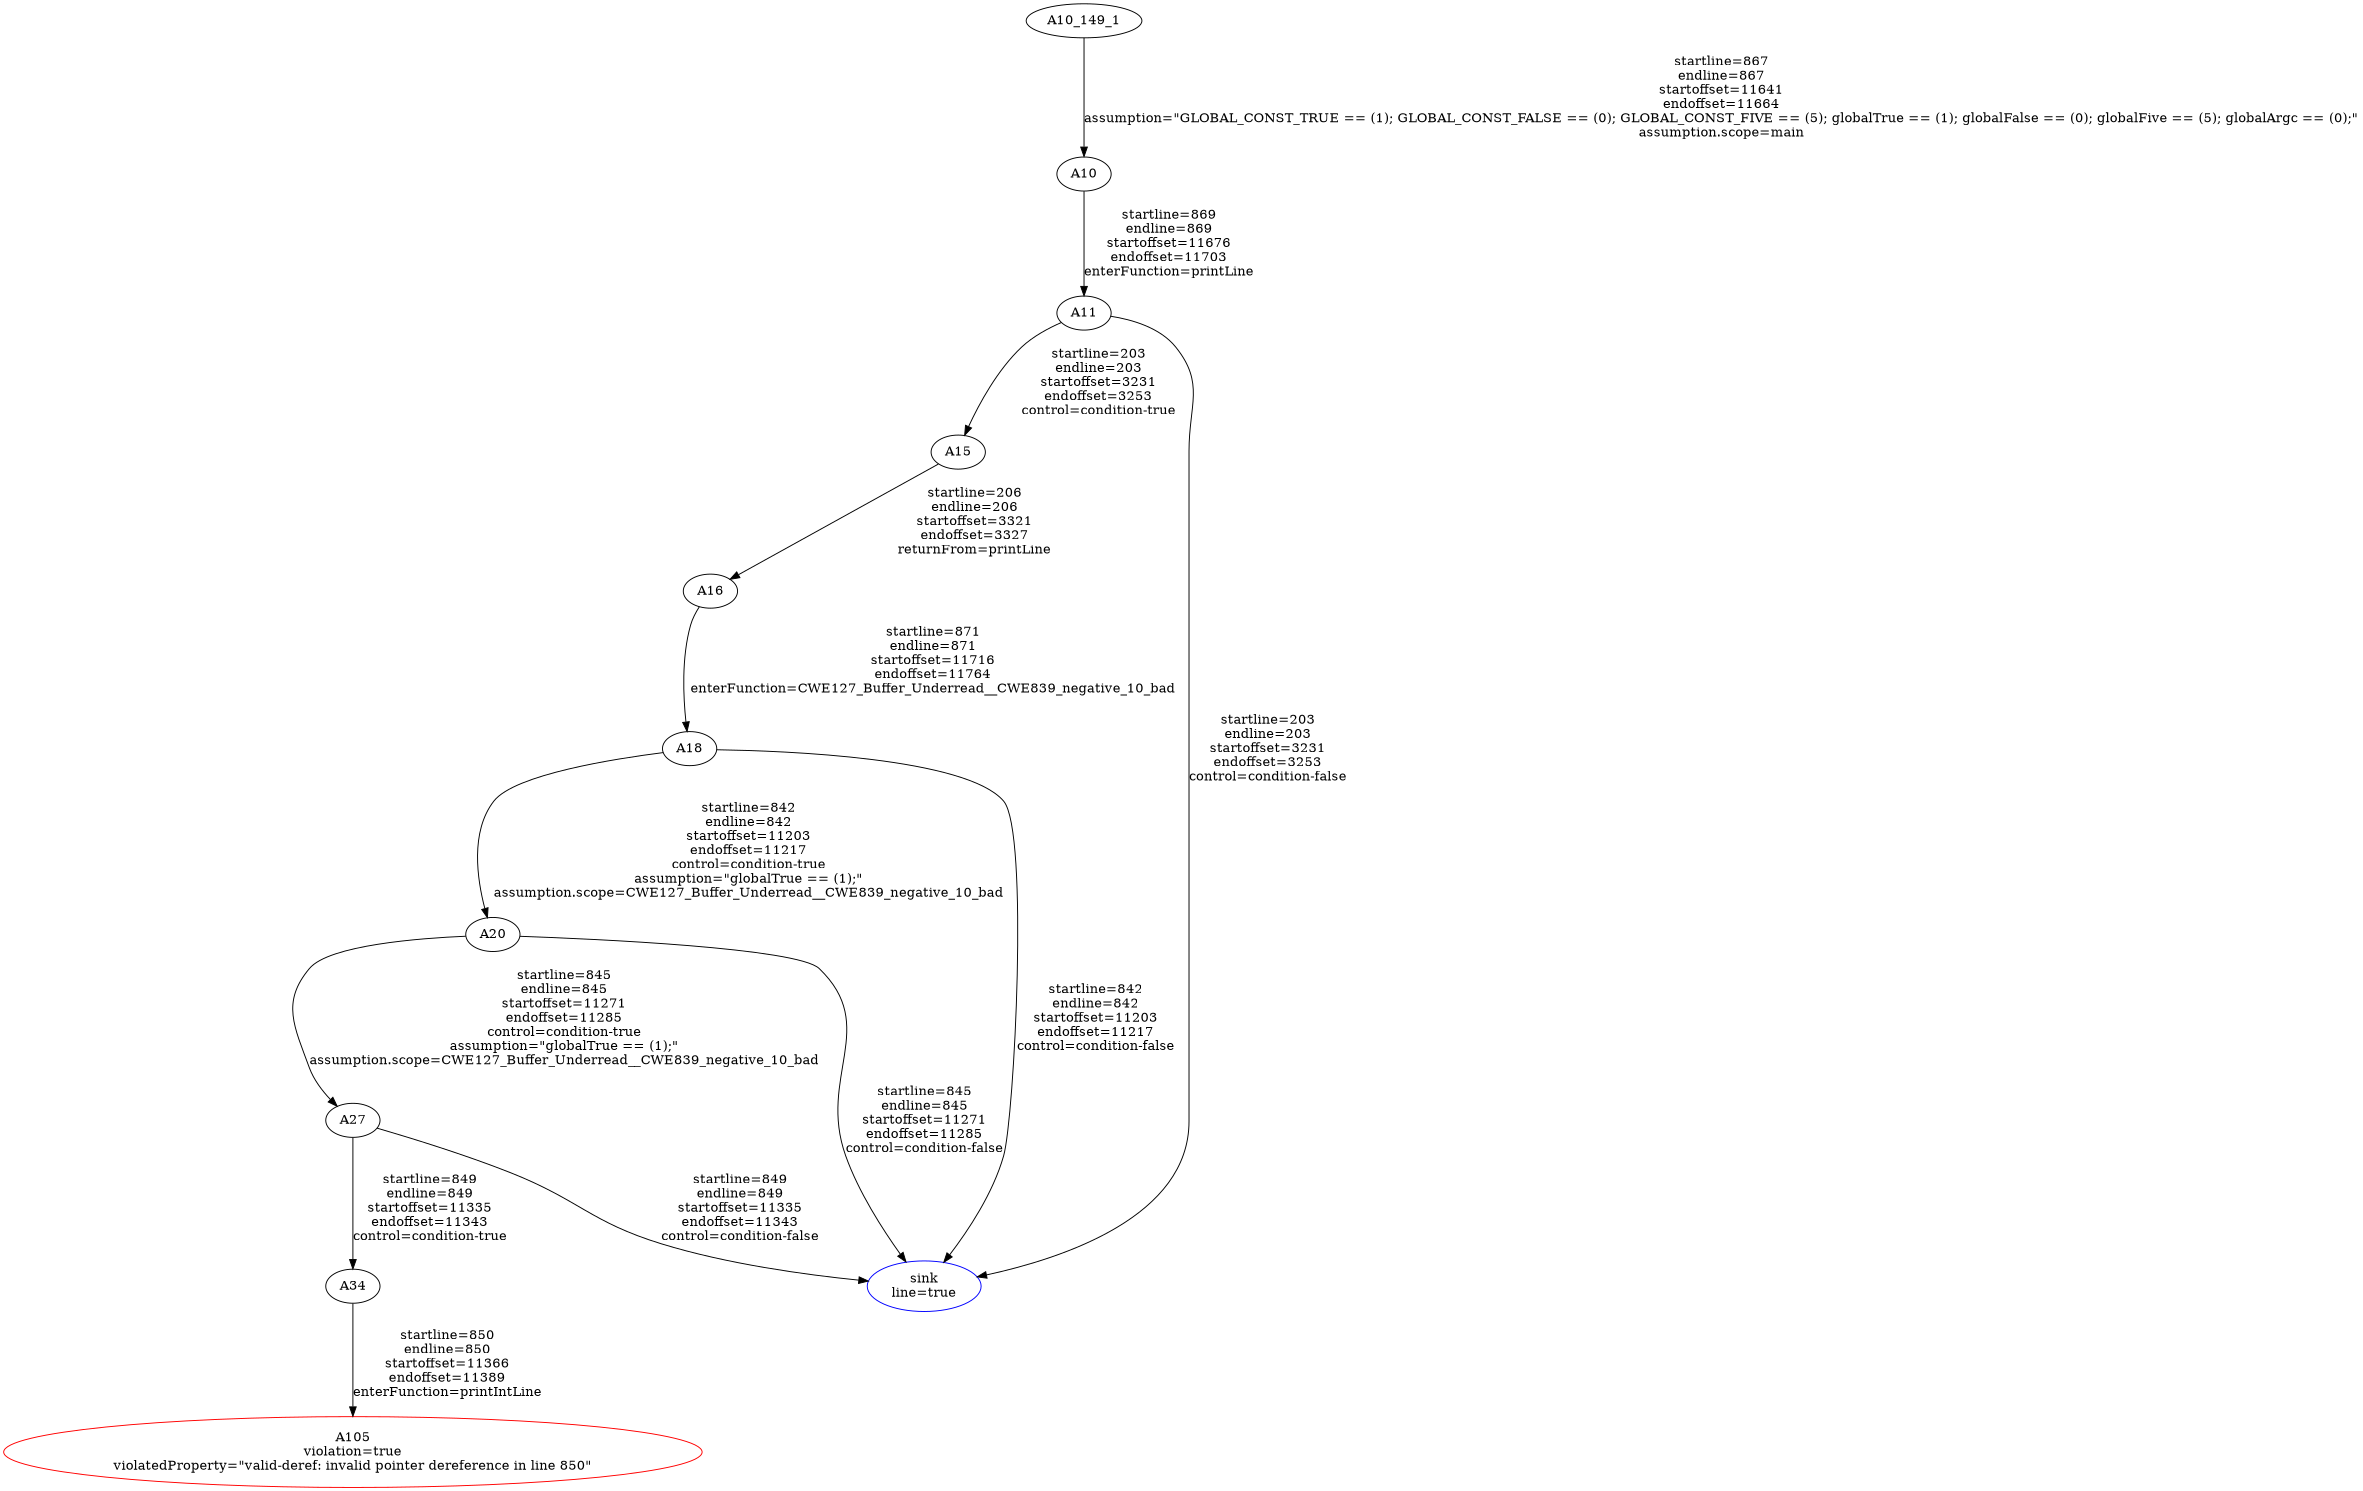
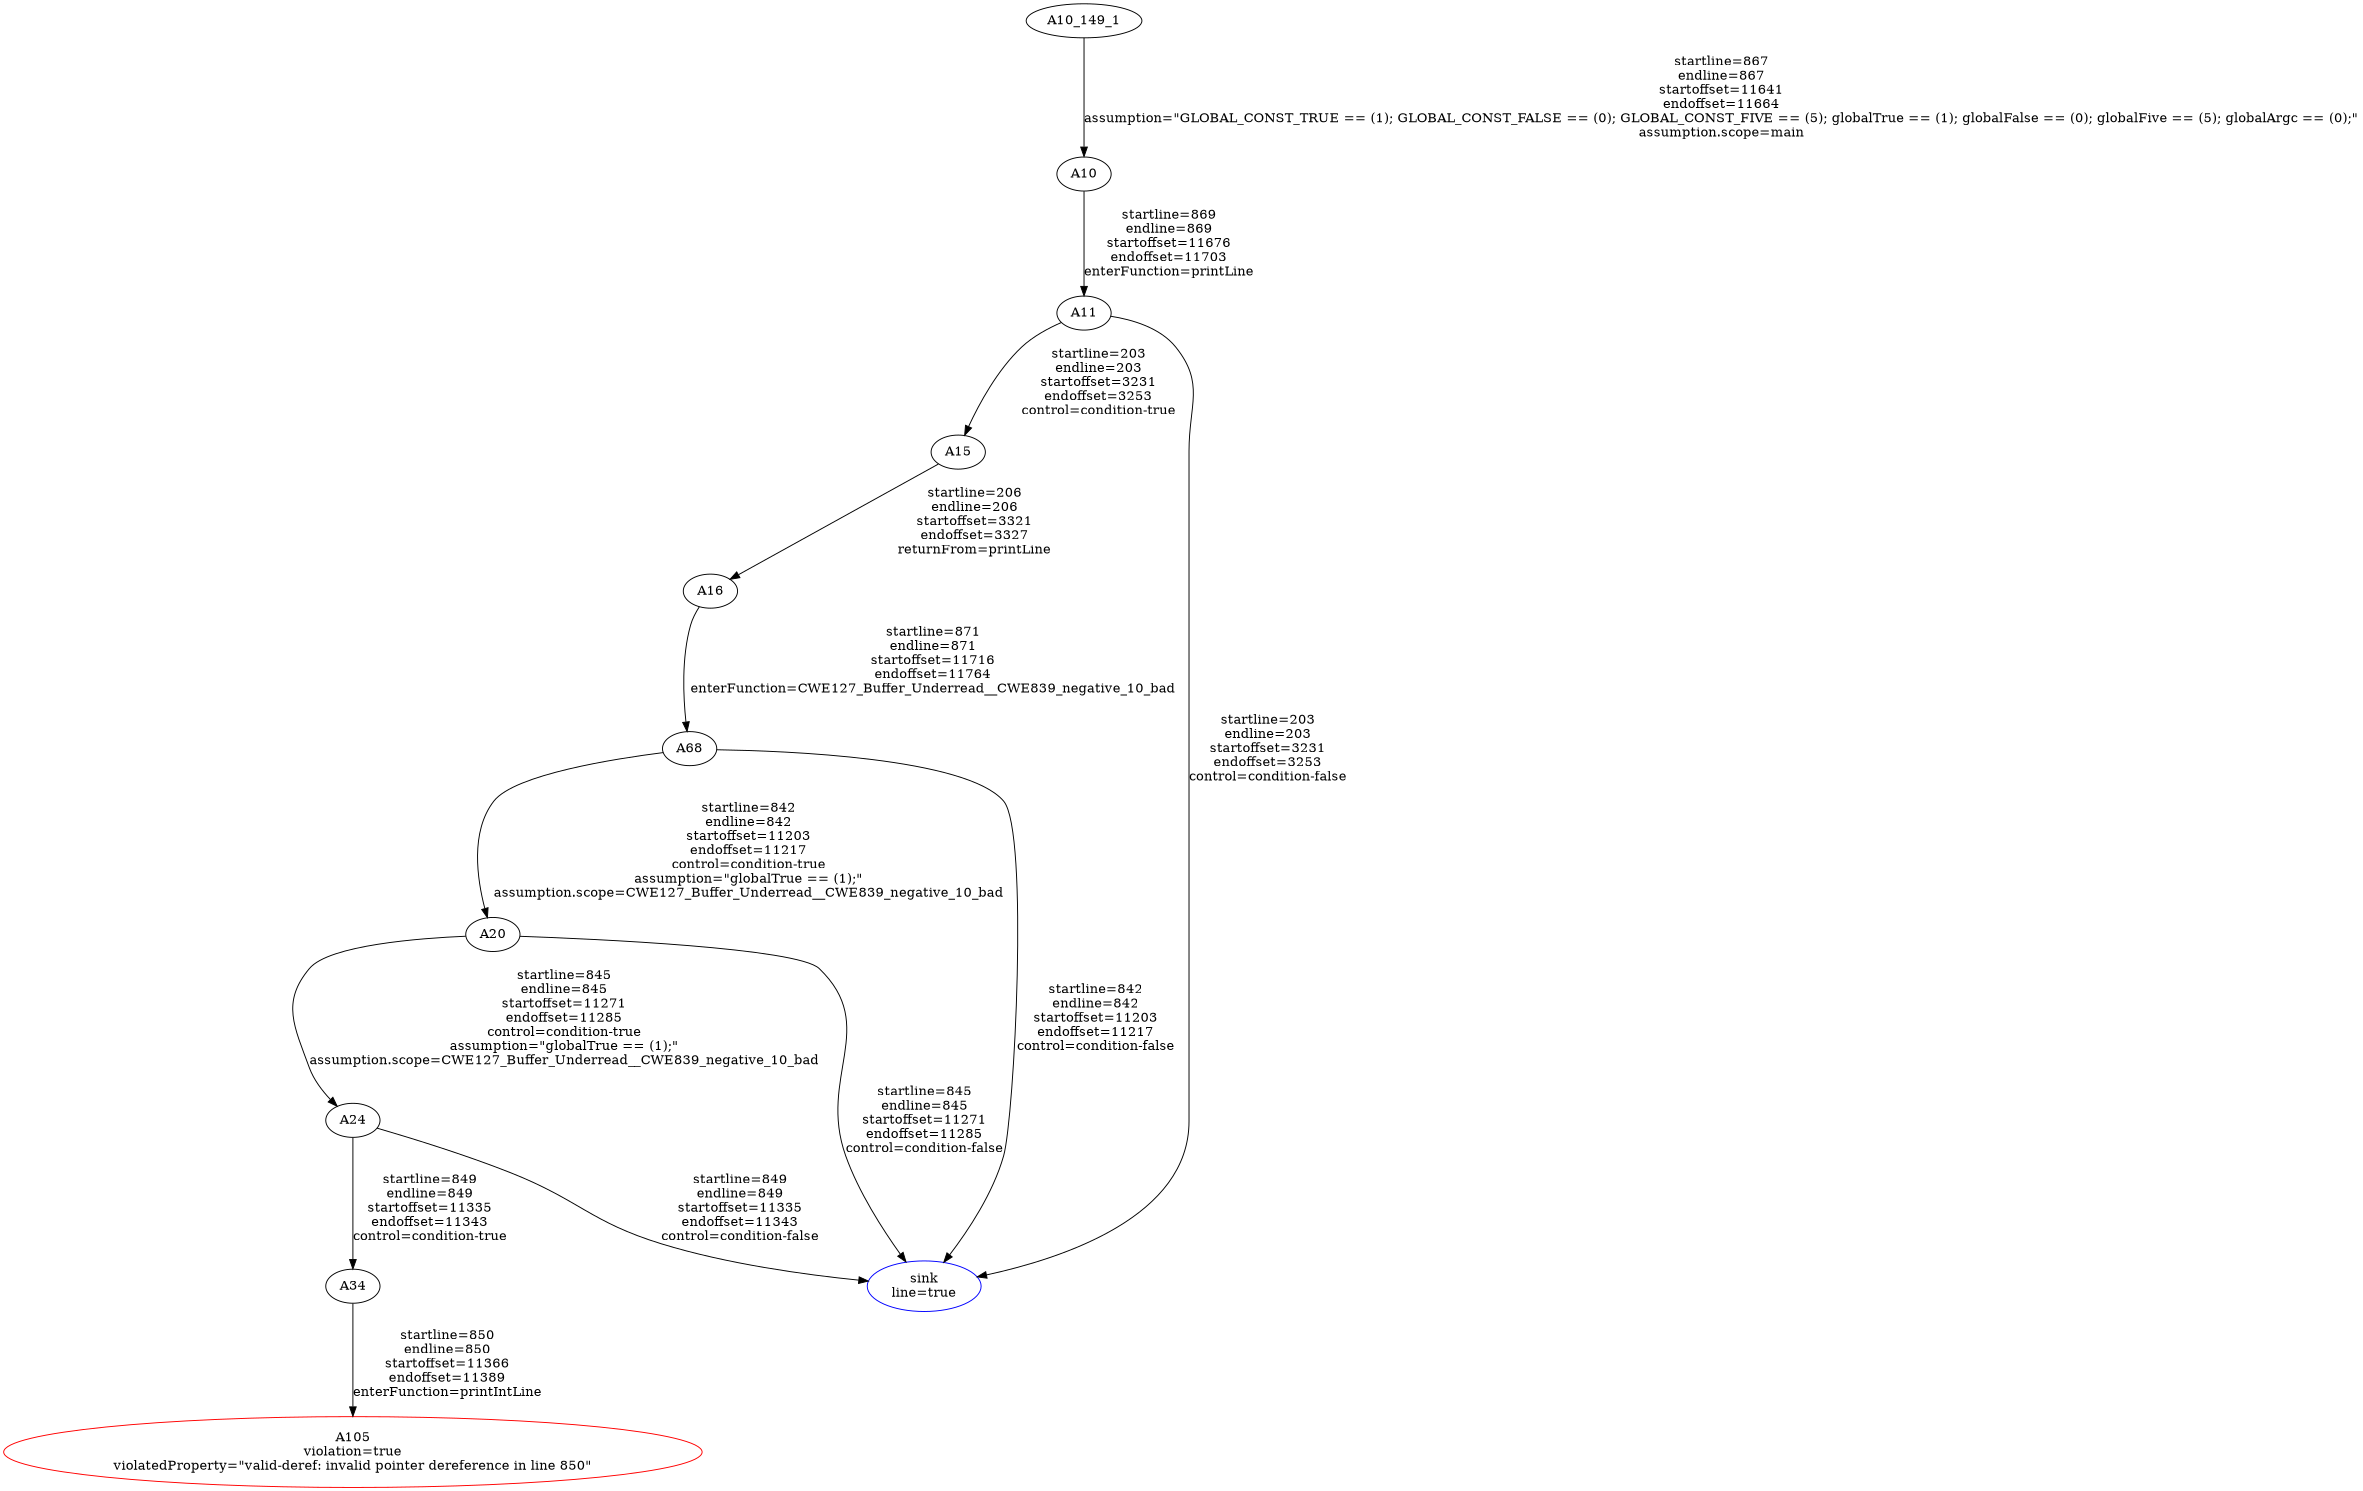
(690, 749) -> (690, 749)
(353, 1120) -> (353, 1120)
